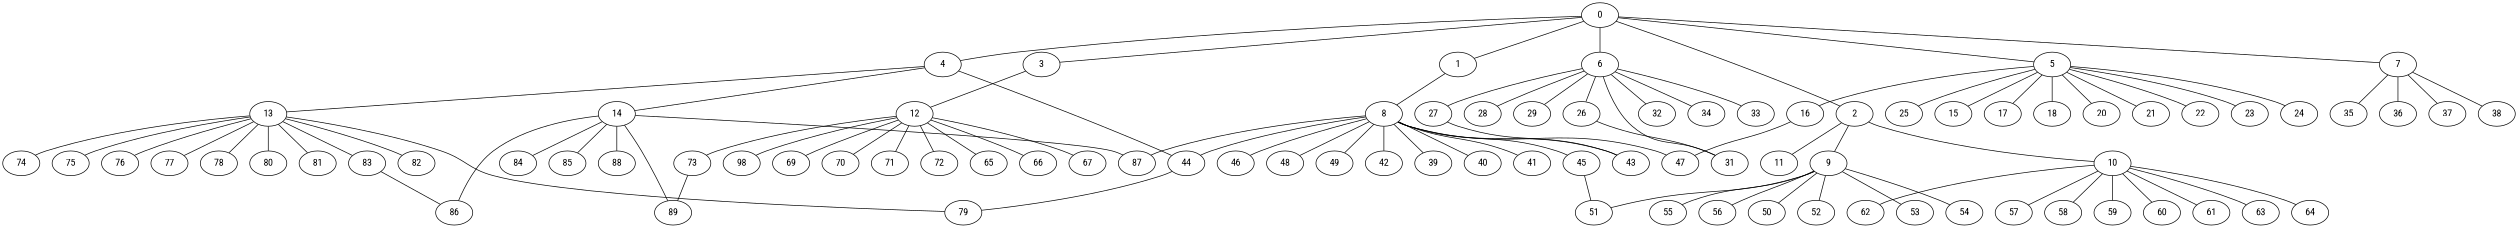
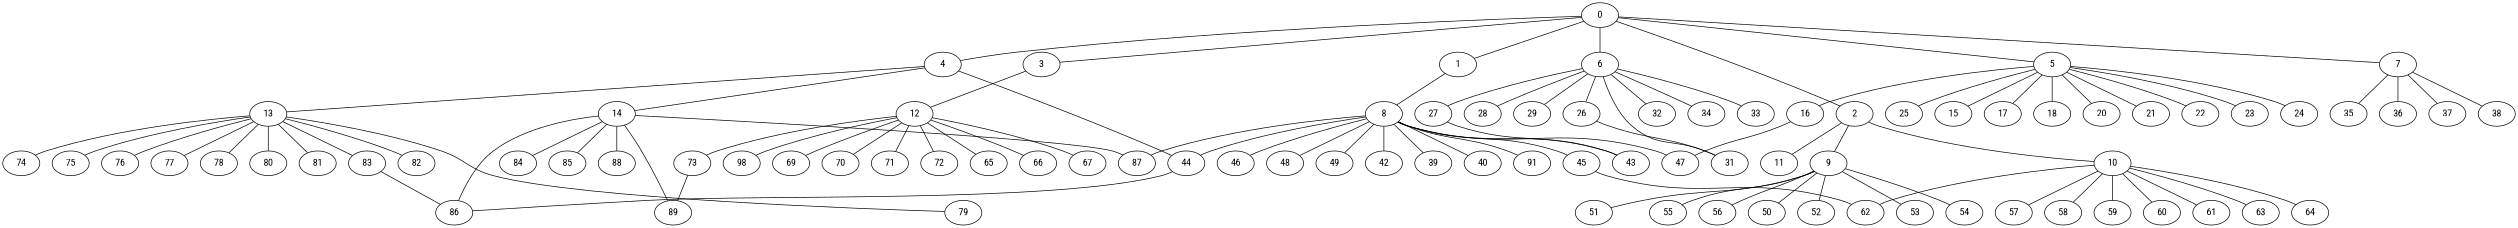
(1532, 163) -> (1532, 163)
(1588, 188) -> (1698, 188)
(1078, 196) -> (823, 197)
